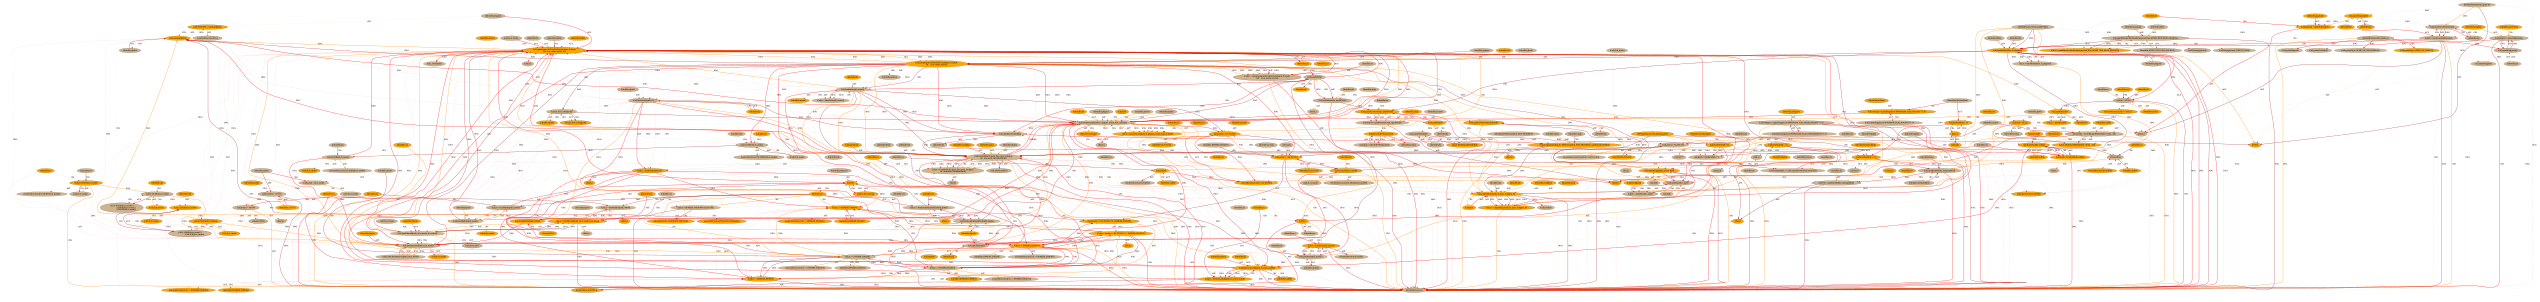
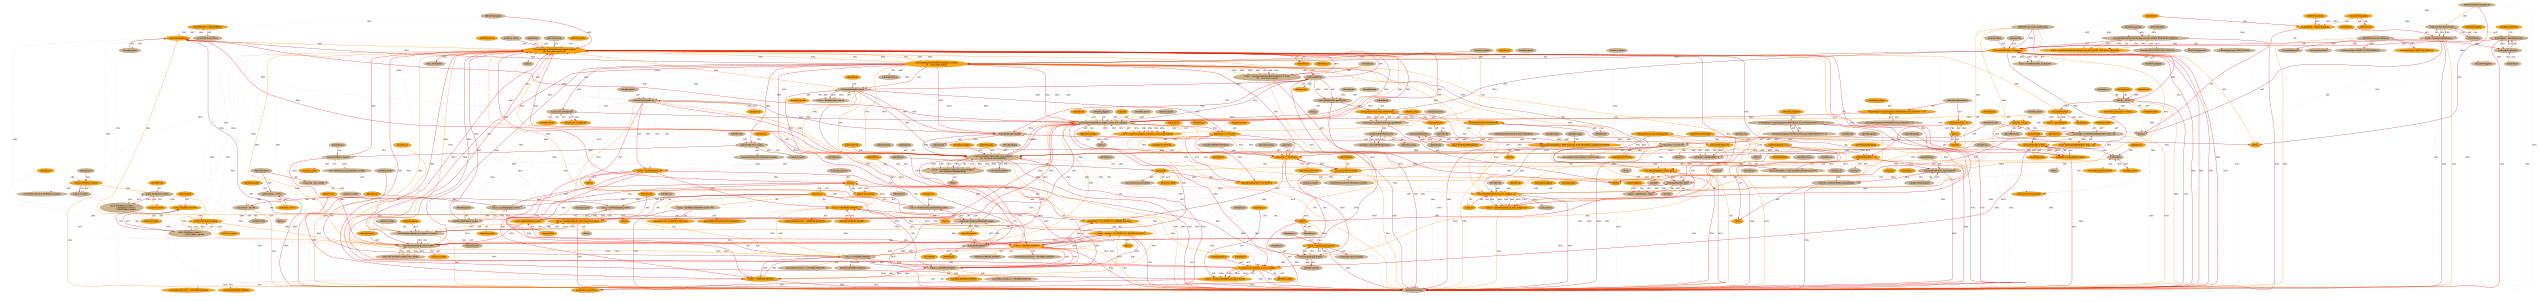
(1381, 134) -> (1381, 134)
(2121, 144) -> (2151, 136)
